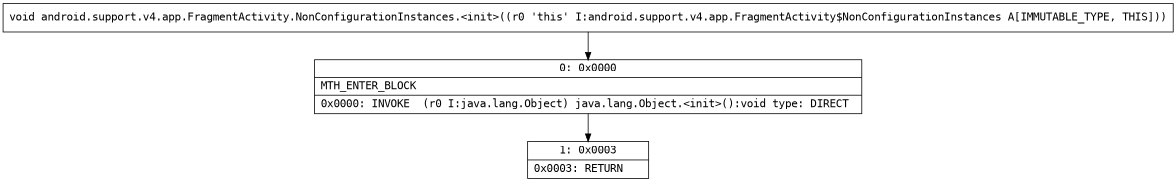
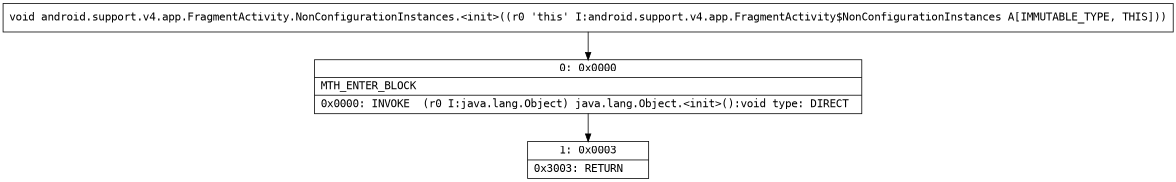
(588, 169) -> (588, 169)
